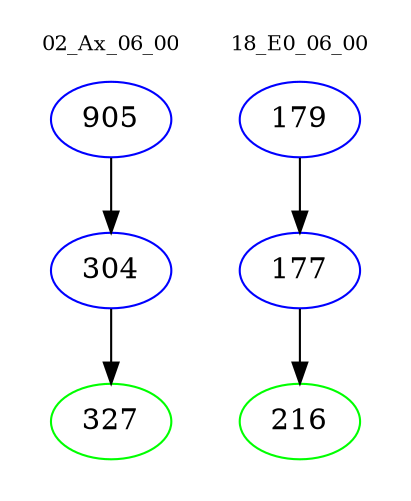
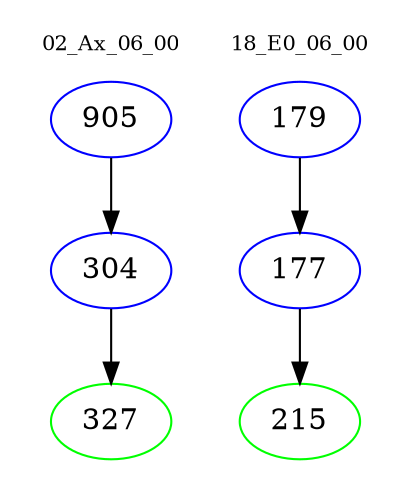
(300, 422) -> (300, 422)
